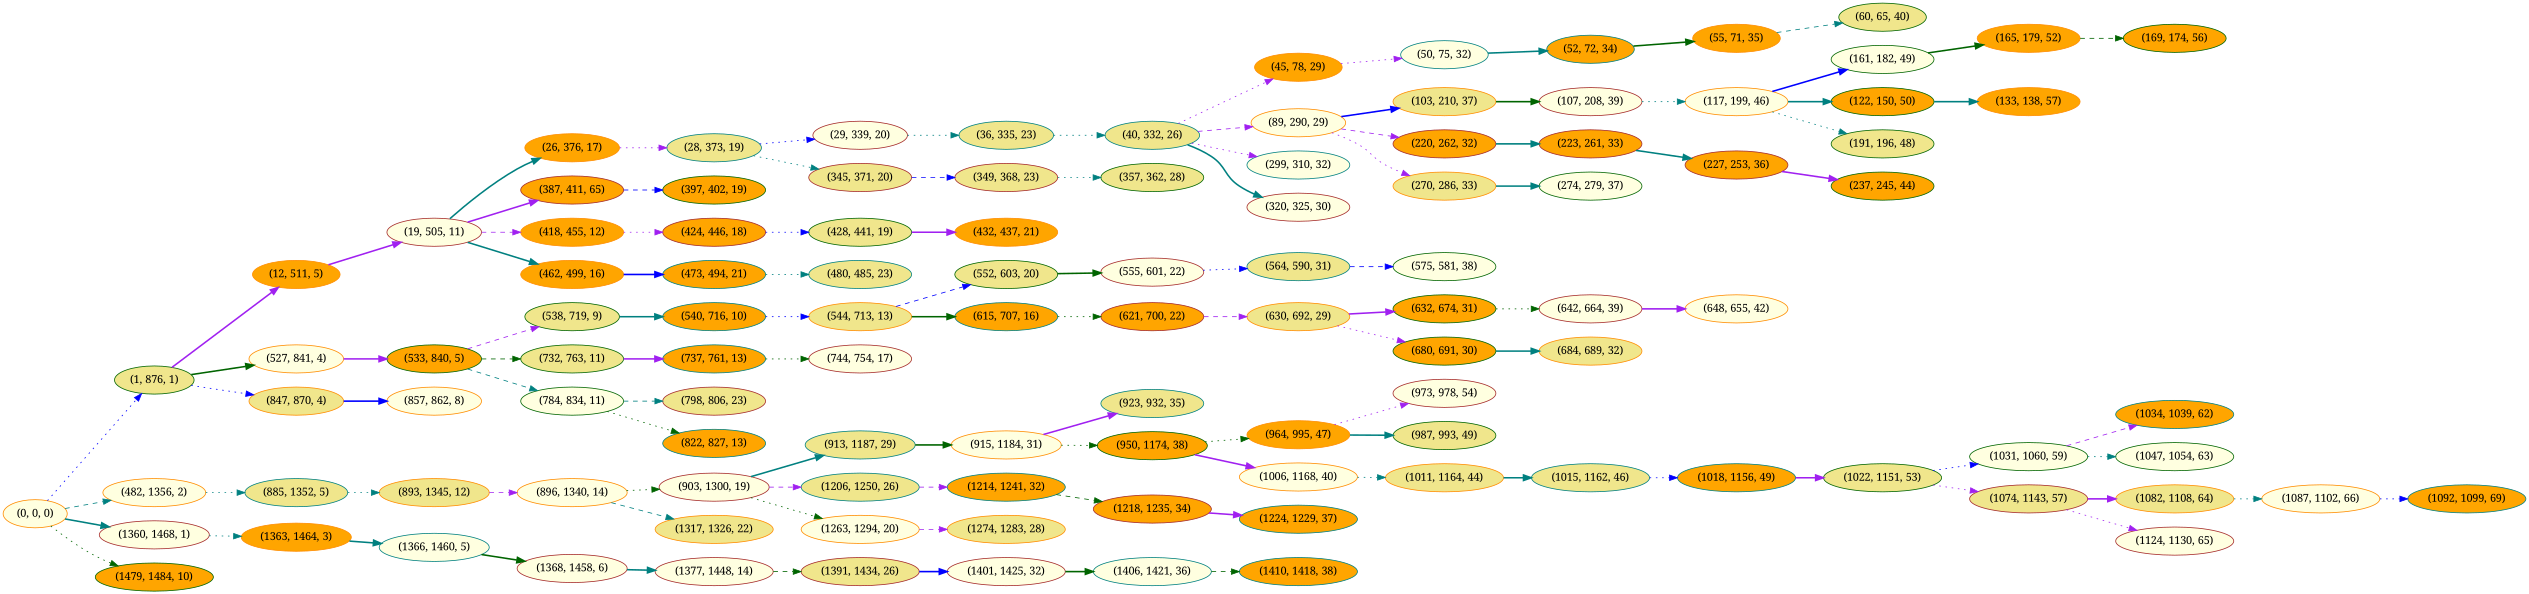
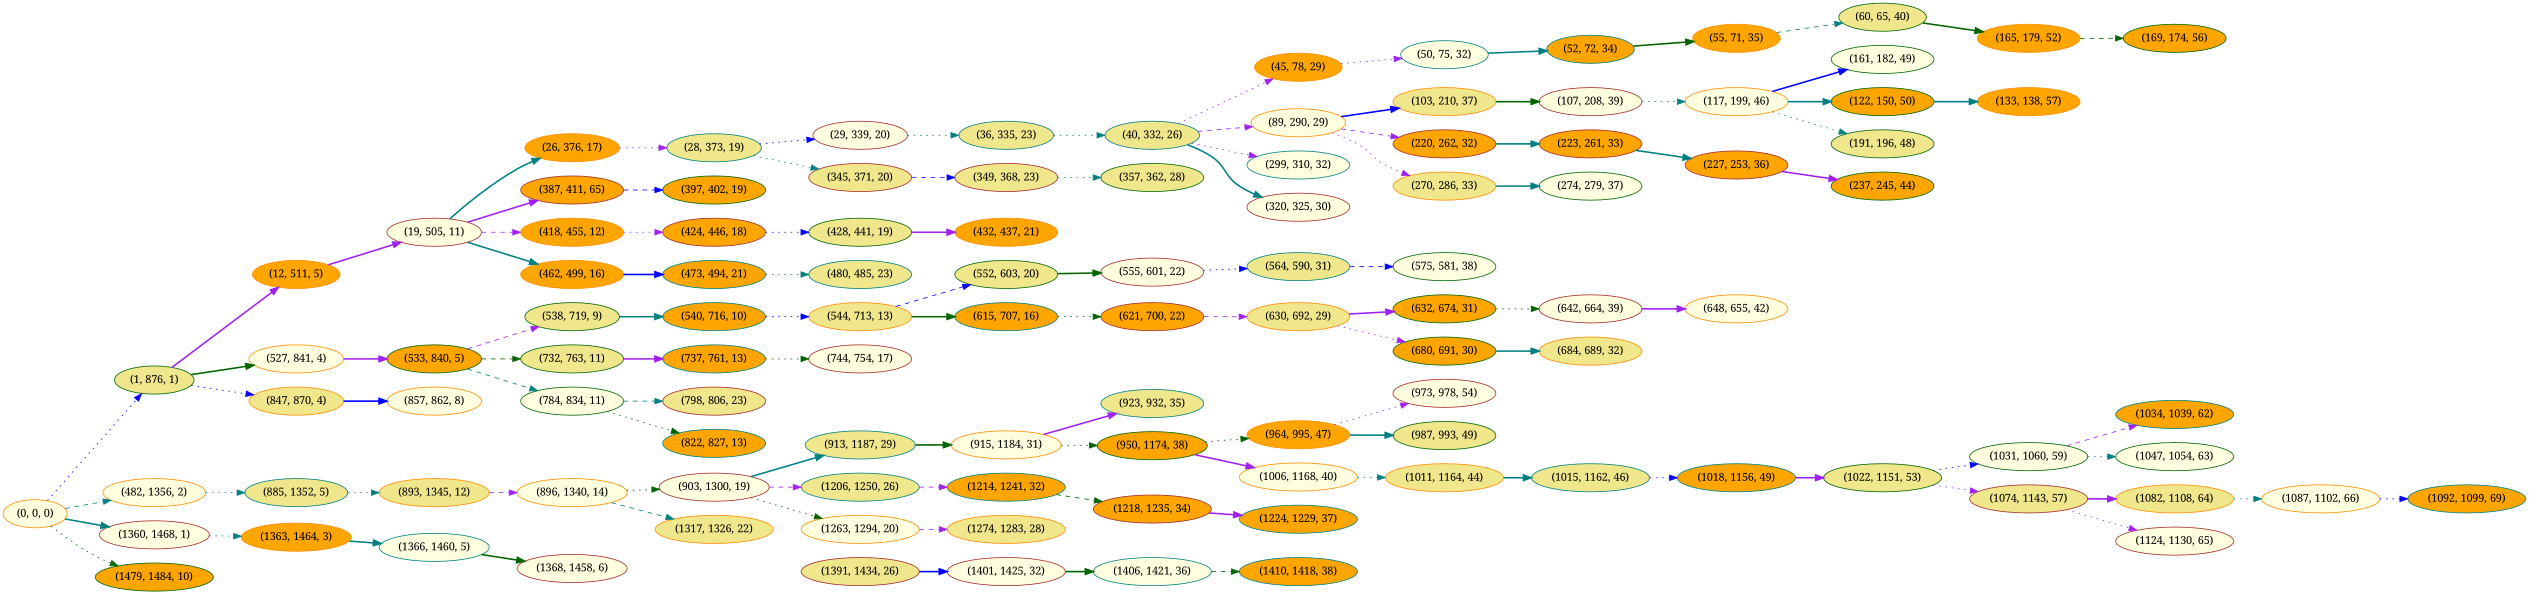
(1952, 49) -> (1949, 27)
(714, 572) -> none
